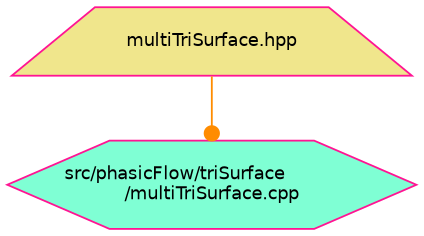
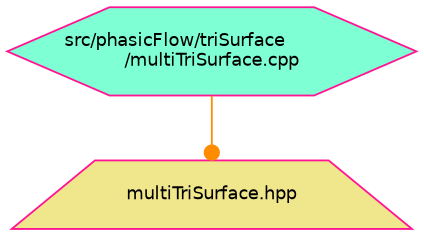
(212, 101) -> (212, 120)
